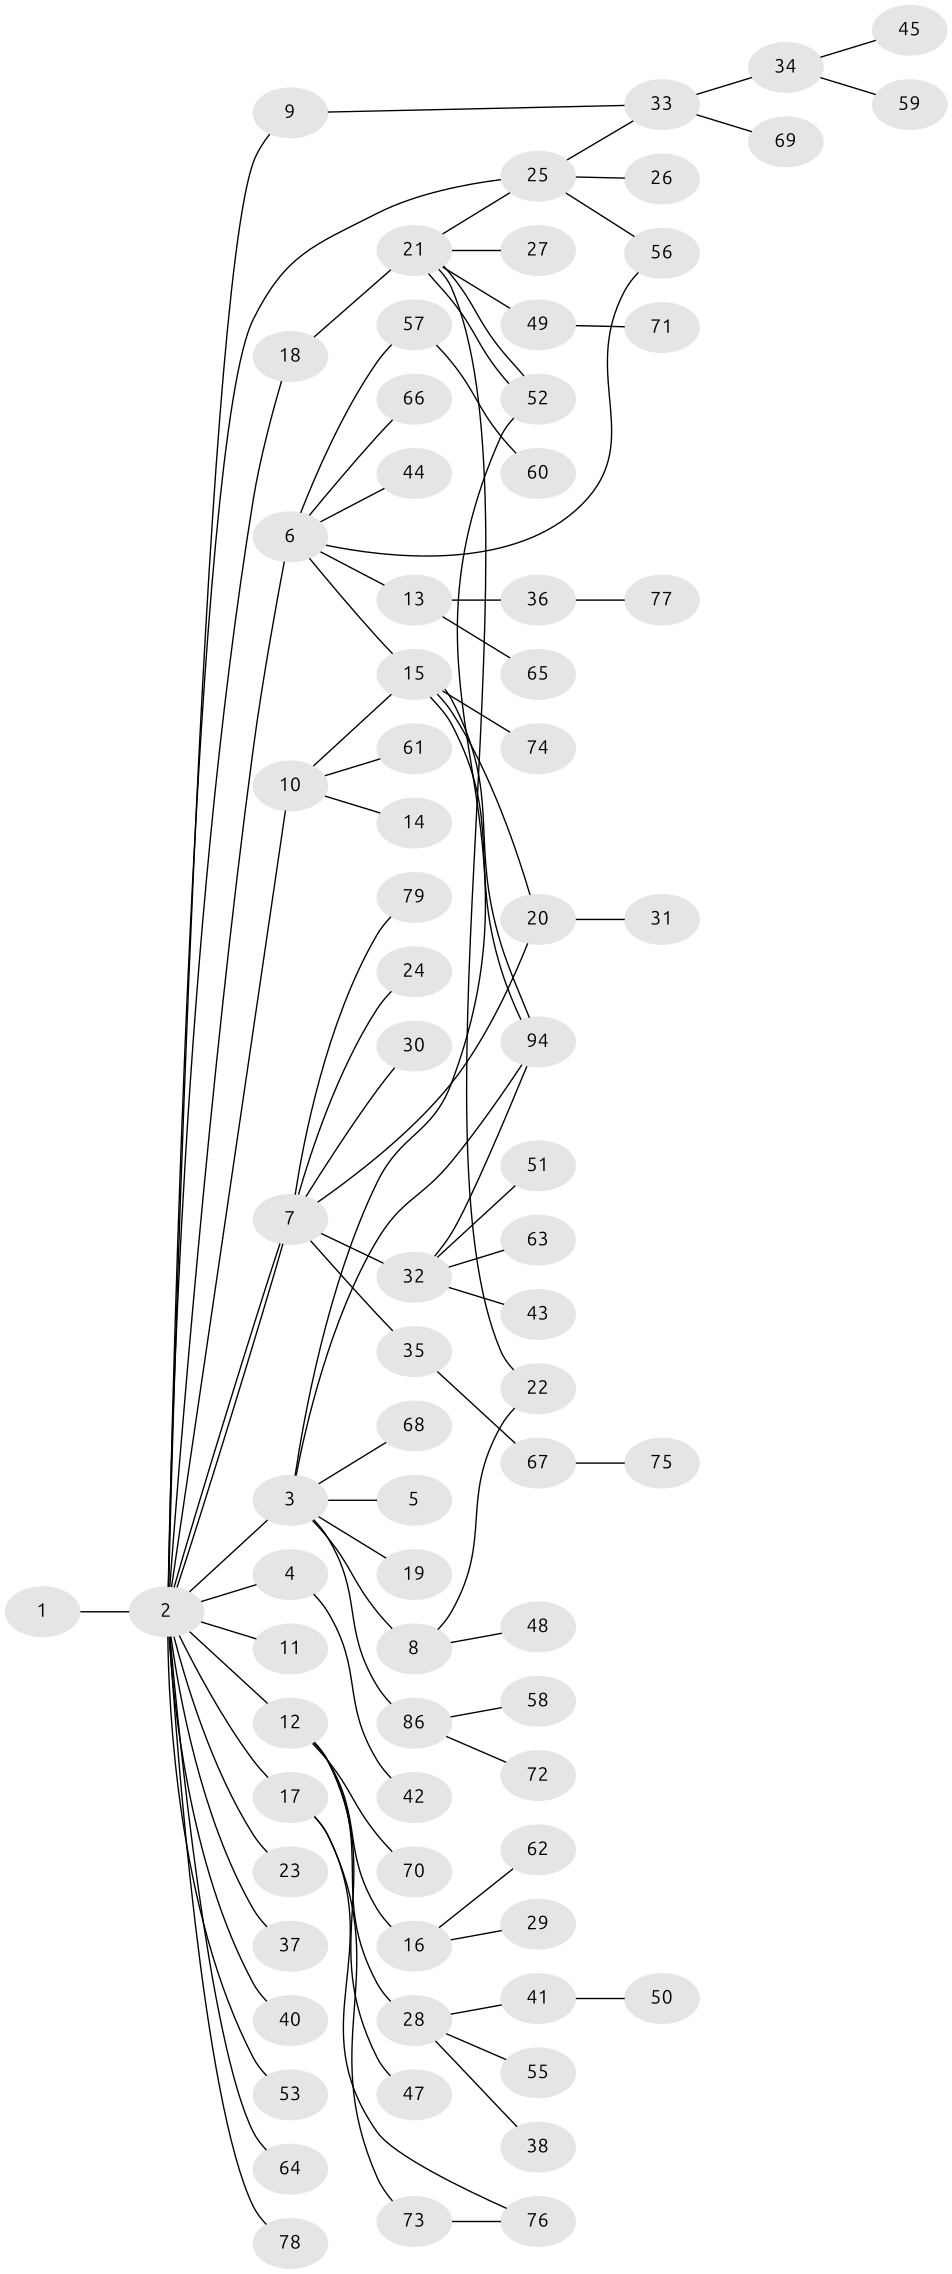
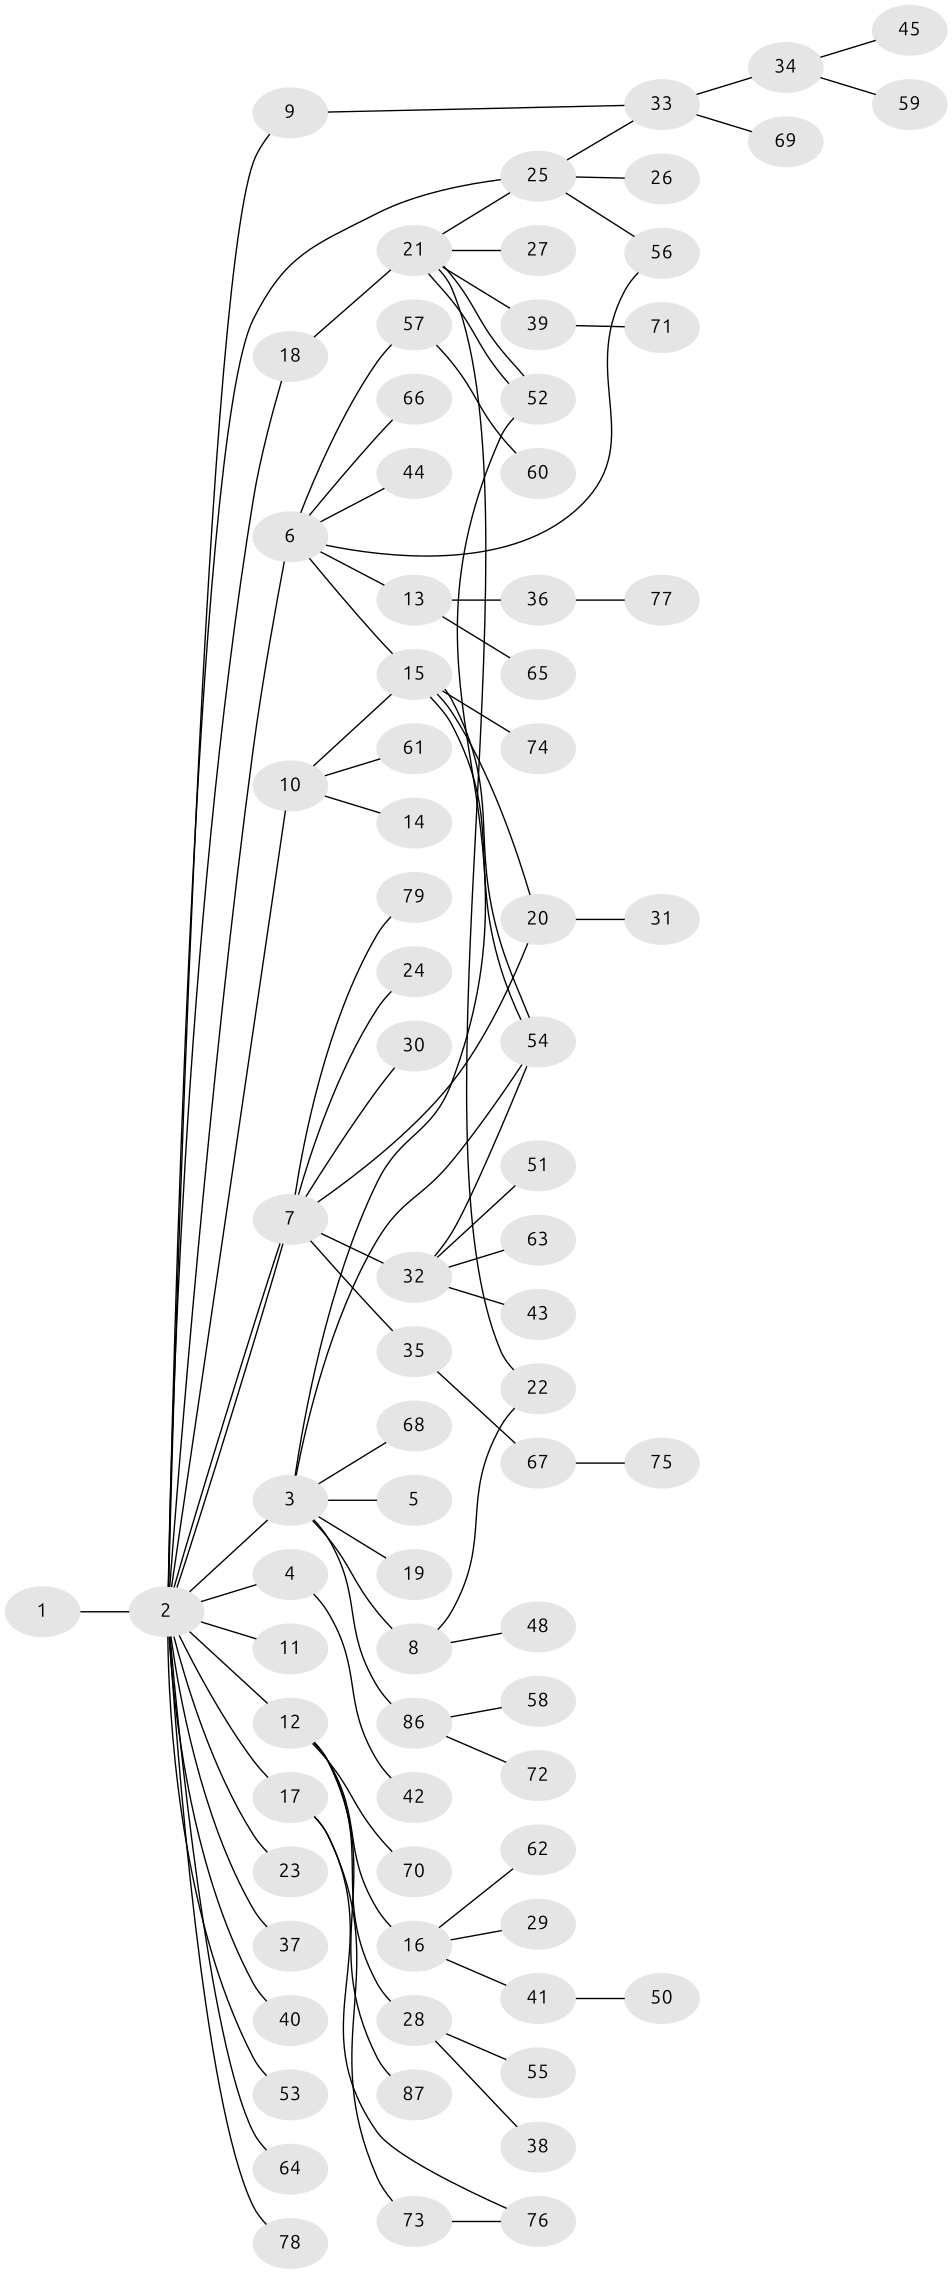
(538, 325) -> (538, 325)
(538, 1042) -> (538, 1042)
(476, 2010) -> (476, 1972)
(414, 2095) -> (414, 2095)
